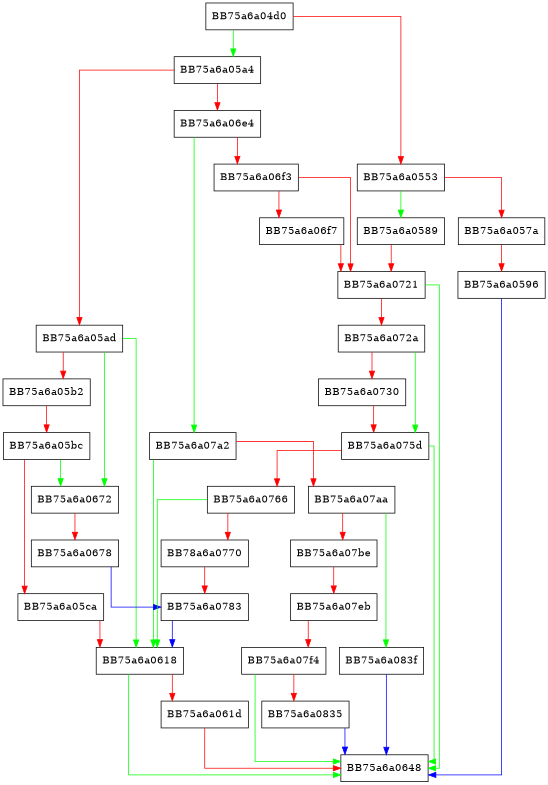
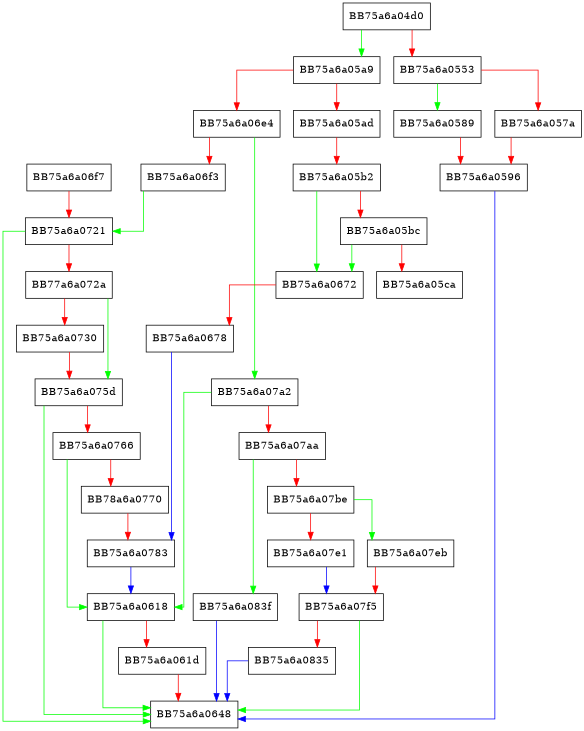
(217, 70) -> (337, 70)
(351, 195) -> (144, 223)
(279, 201) -> none
(391, 254) -> (461, 147)
(381, 339) -> (69, 285)
(104, 415) -> (317, 228)
(136, 483) -> none
none -> (311, 553)
(334, 576) -> (372, 507)
(100, 630) -> none
(284, 661) -> (341, 607)
